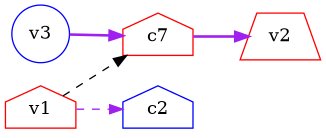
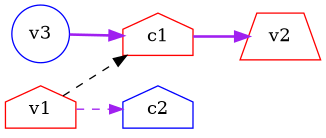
(158, 36) -> (158, 36)
